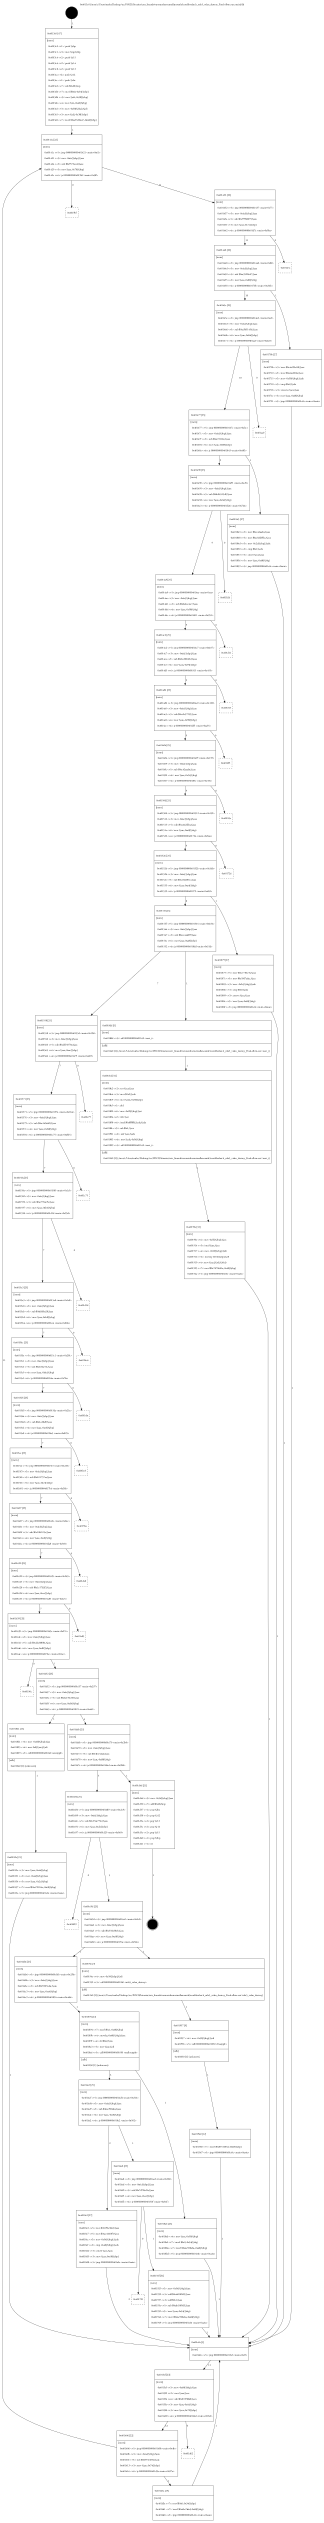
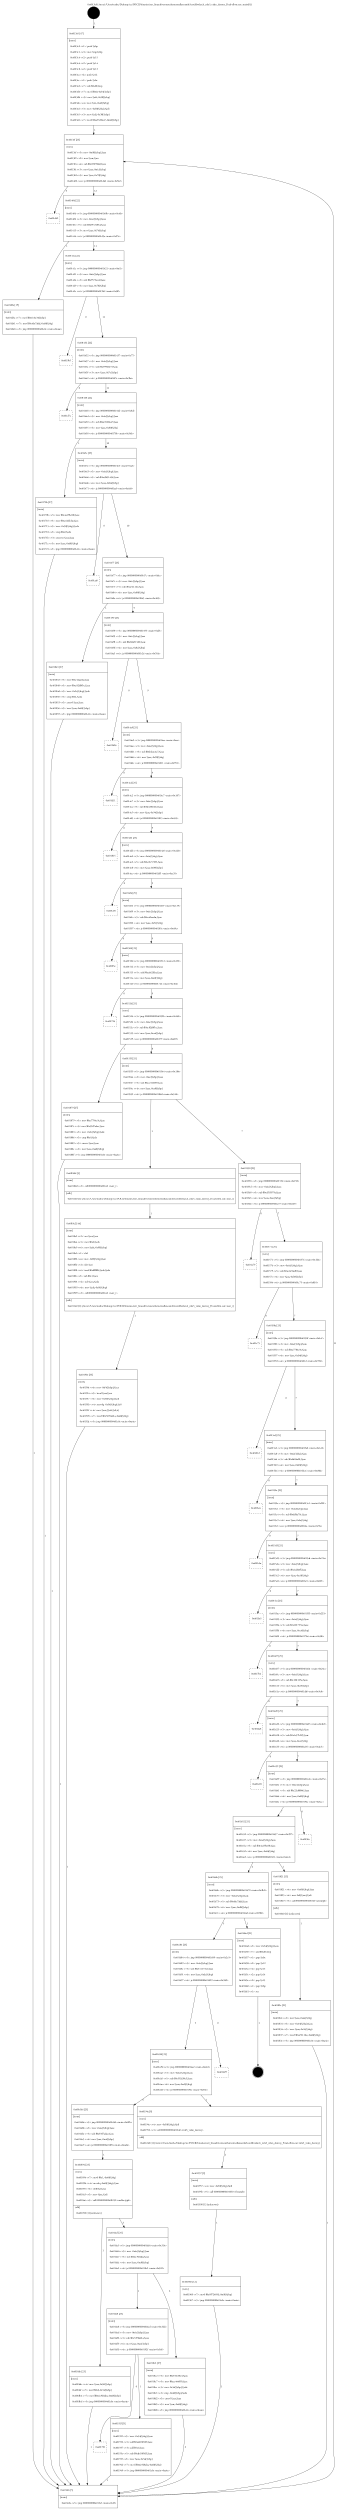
(72, 129) -> (94, 129)
